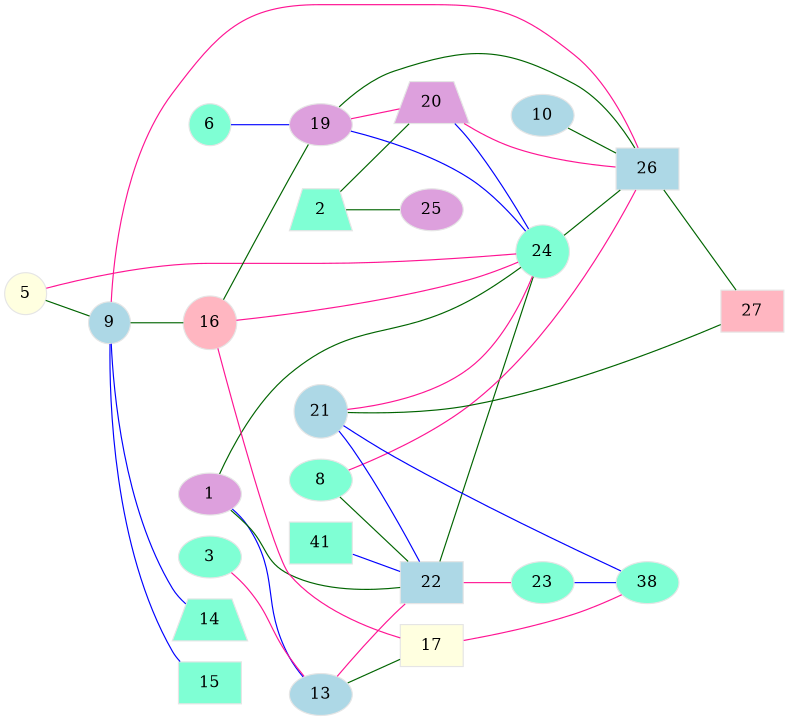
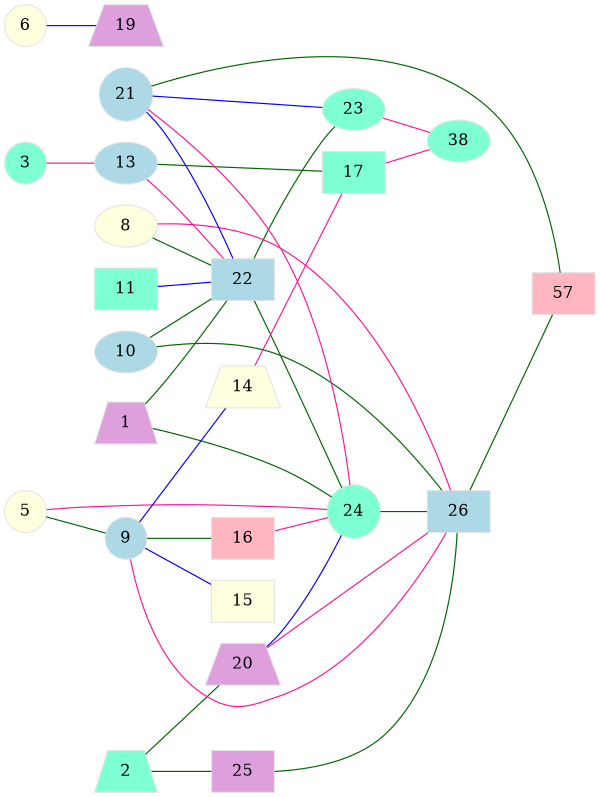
(497, 55) -> (415, 695)
(375, 114) -> none
(210, 125) -> (26, 26)
(321, 125) -> (126, 26)
(447, 166) -> none
(432, 210) -> (243, 771)
(265, 222) -> none
(752, 311) -> (564, 294)
none -> (181, 318)
(210, 323) -> (243, 538)
(321, 480) -> (126, 226)
(210, 494) -> (126, 423)
(480, 502) -> (238, 102)
(269, 525) -> (292, 293)
(321, 543) -> (126, 289)
(210, 557) -> (26, 163)
(487, 583) -> (290, 190)
(595, 583) -> (407, 125)
(270, 591) -> none
(210, 620) -> (243, 387)
(432, 646) -> (354, 172)
(210, 683) -> (243, 601)
